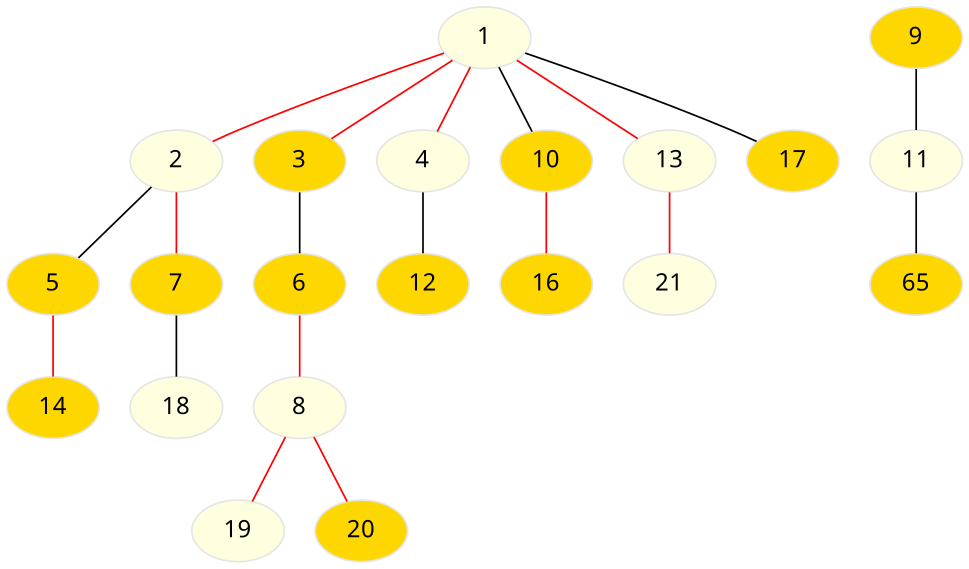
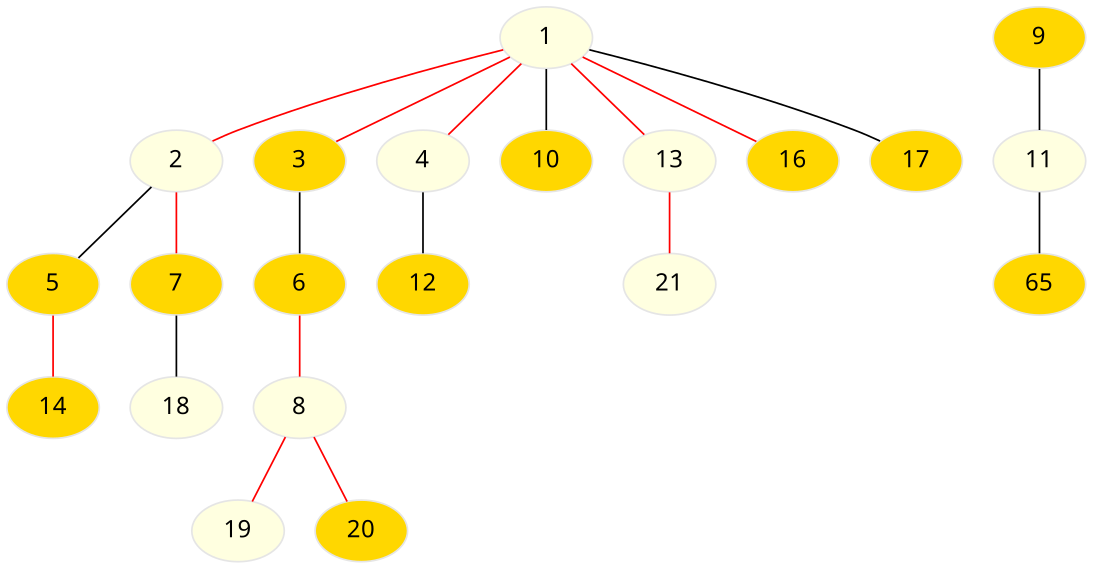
(546, 223) -> (670, 99)
